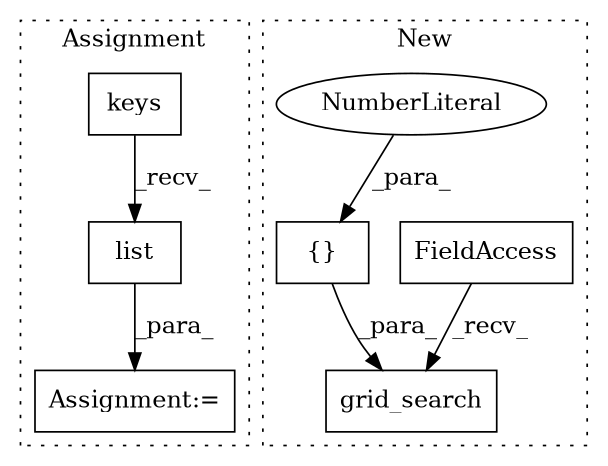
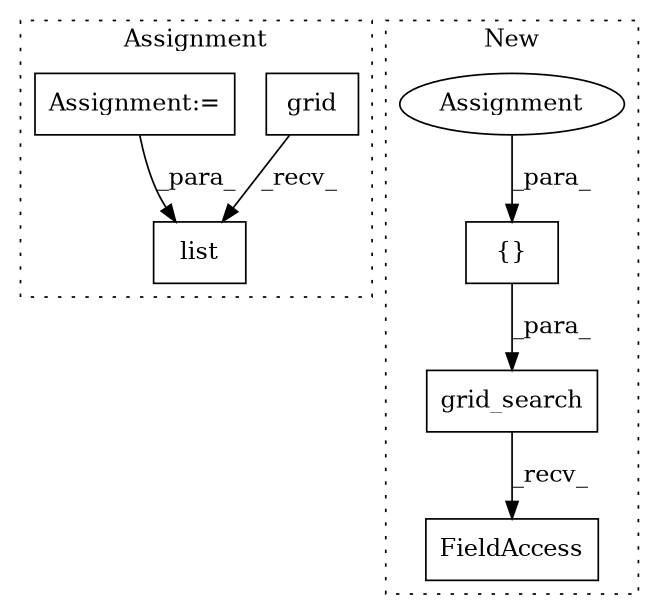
(135, 104) -> (312, 104)
(411, 104) -> (512, 104)
(135, 318) -> (150, 173)
(453, 319) -> (512, 467)
